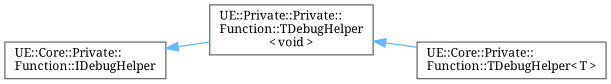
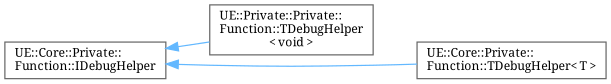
(401, 45) -> (298, 66)
